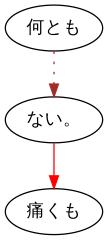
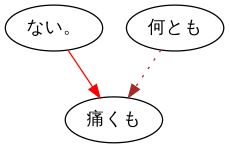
(54, 68) -> (148, 68)
